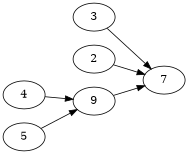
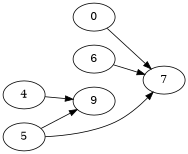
(94, 17) -> (94, 17)
(94, 59) -> (94, 59)
(125, 92) -> (101, 128)
